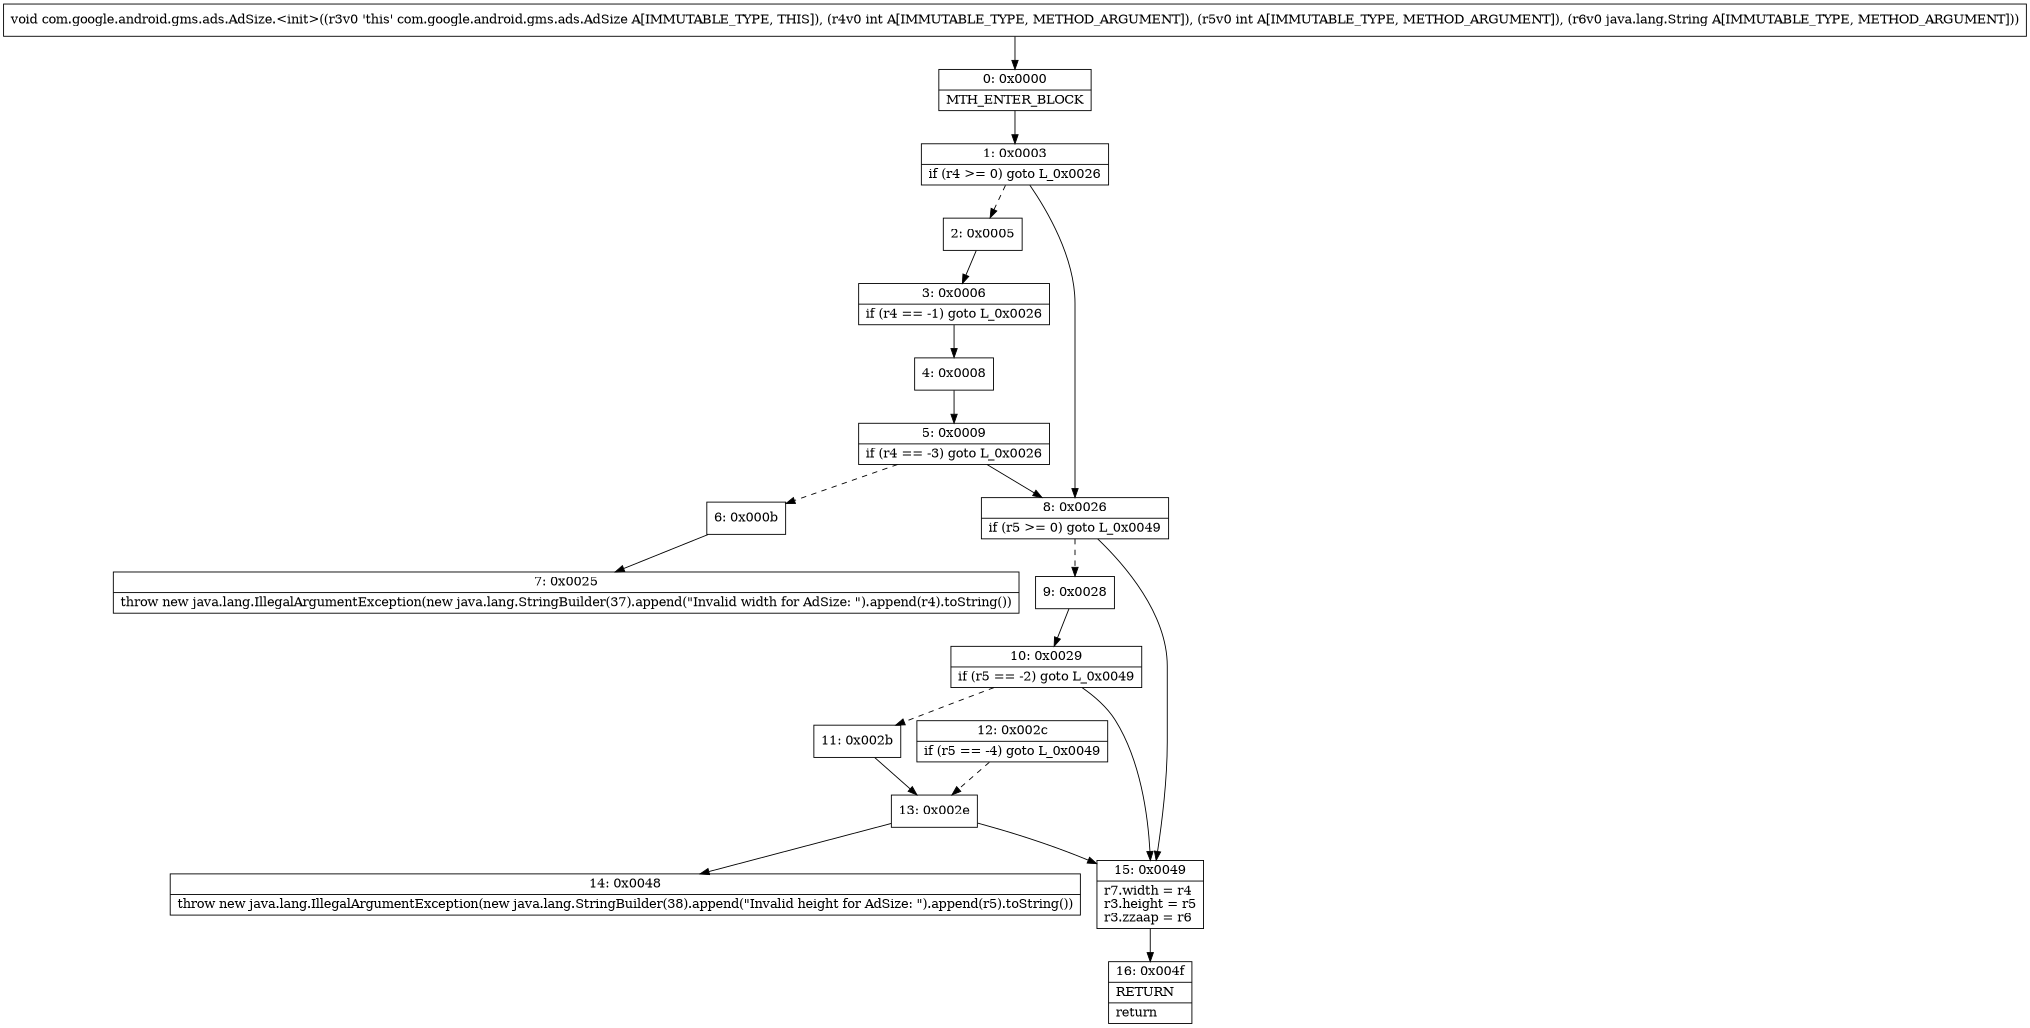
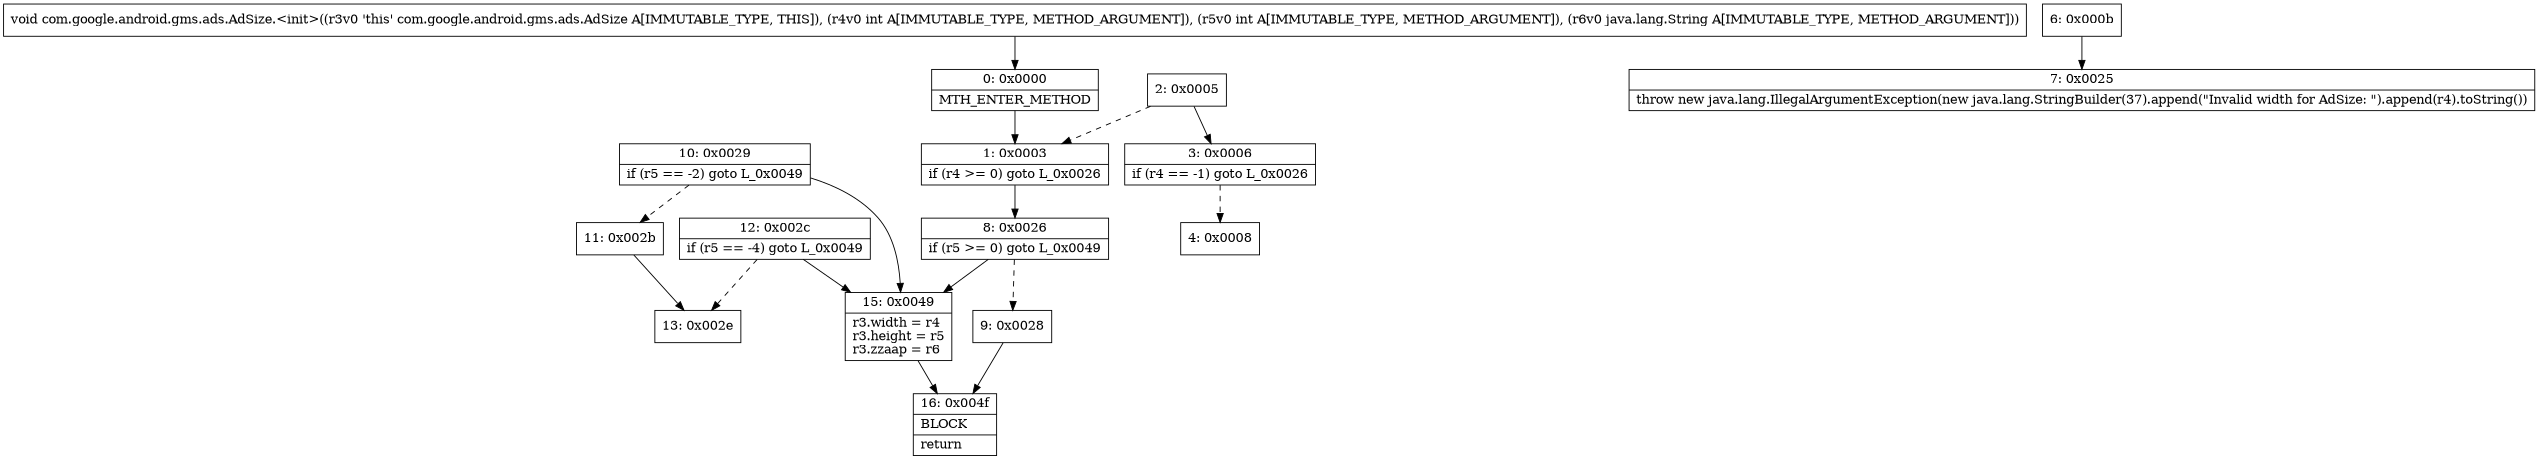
(1015, 100) -> (1015, 100)
(1000, 197) -> (1110, 123)
(954, 337) -> (1220, 199)
(954, 444) -> none
(1063, 623) -> (990, 364)
(1034, 840) -> (823, 273)
(1148, 891) -> (896, 323)
(625, 894) -> none
(1145, 992) -> (944, 424)
